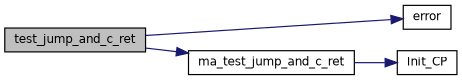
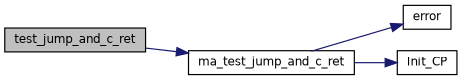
(268, 28) -> (351, 39)
